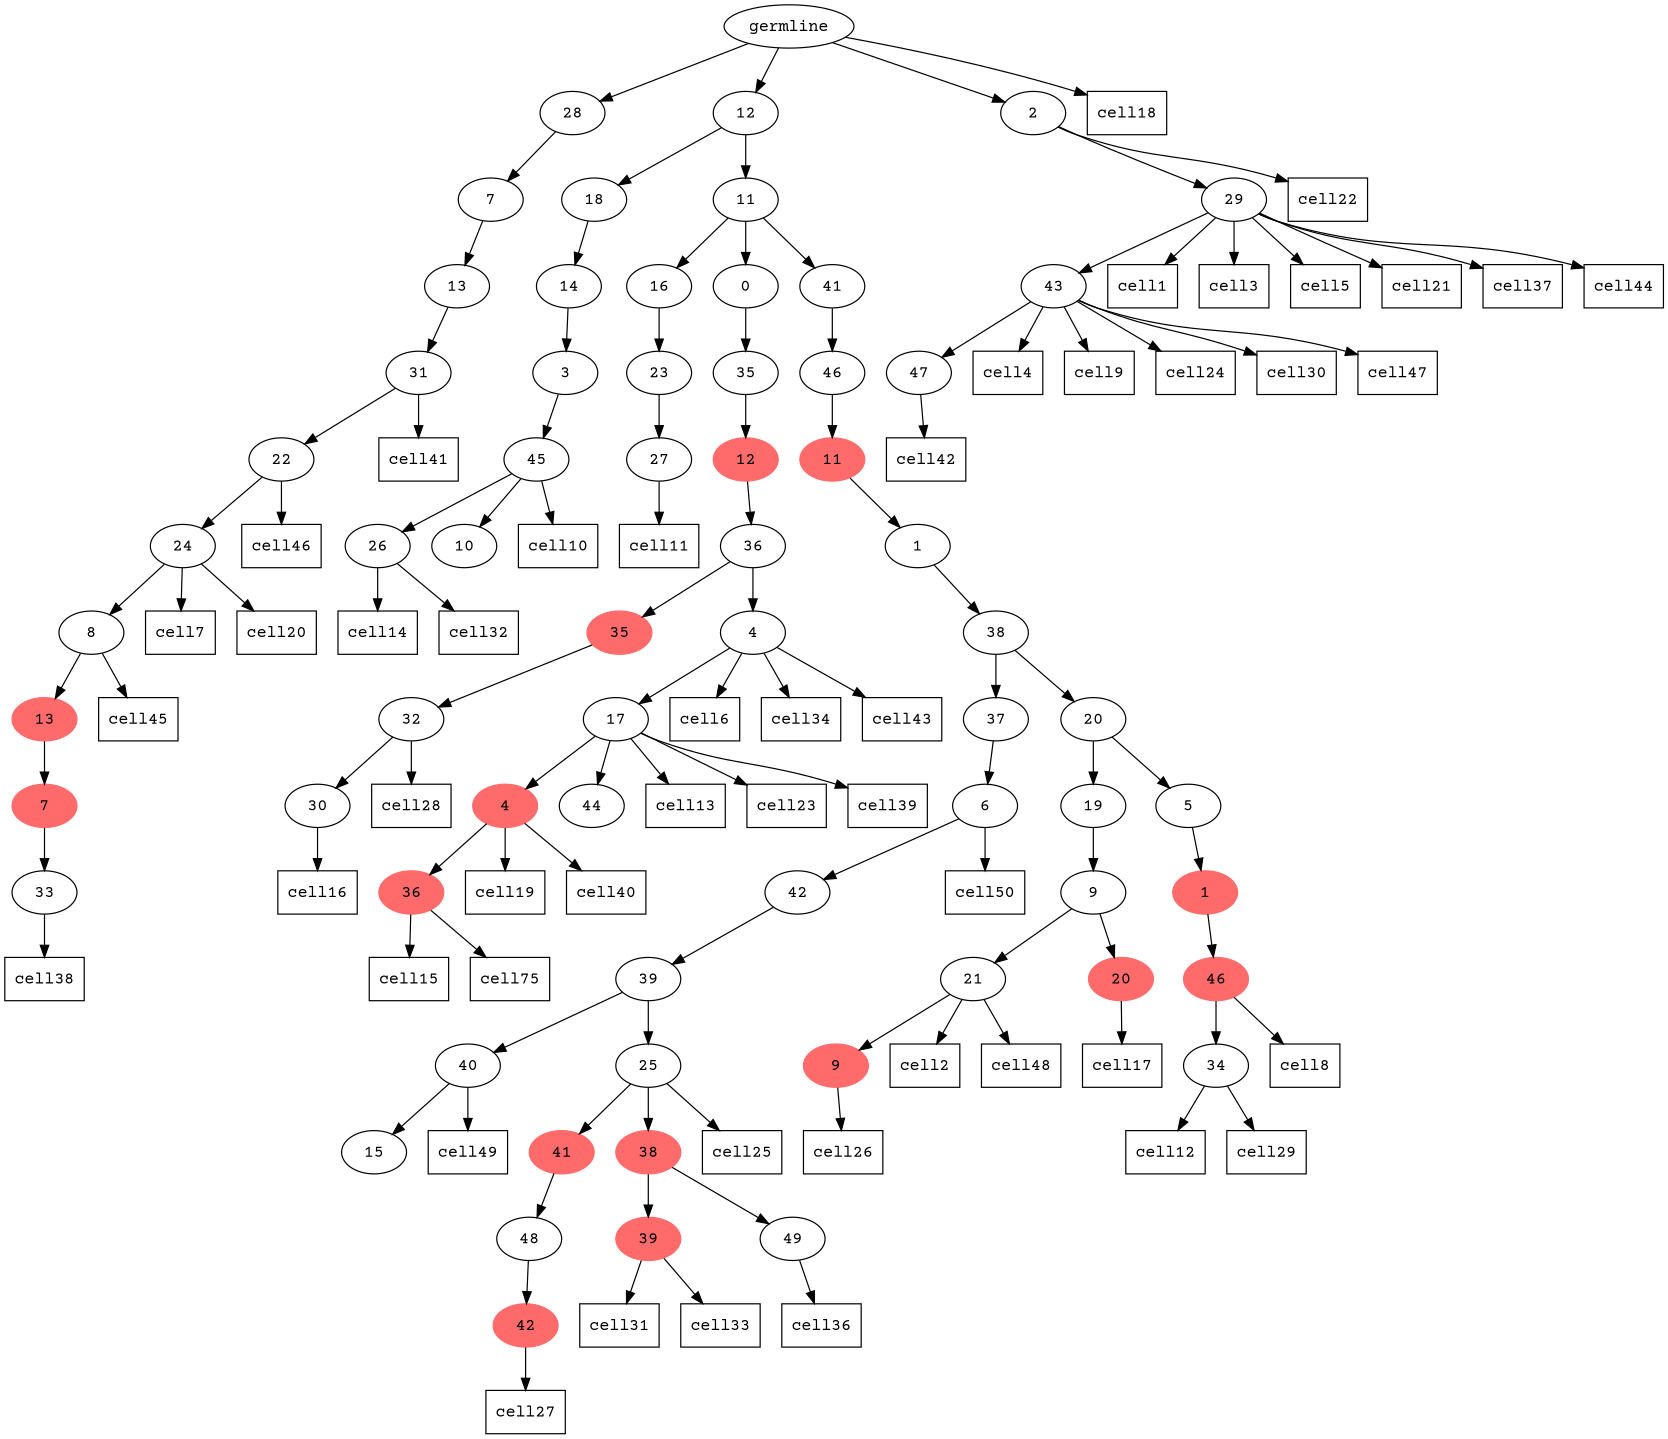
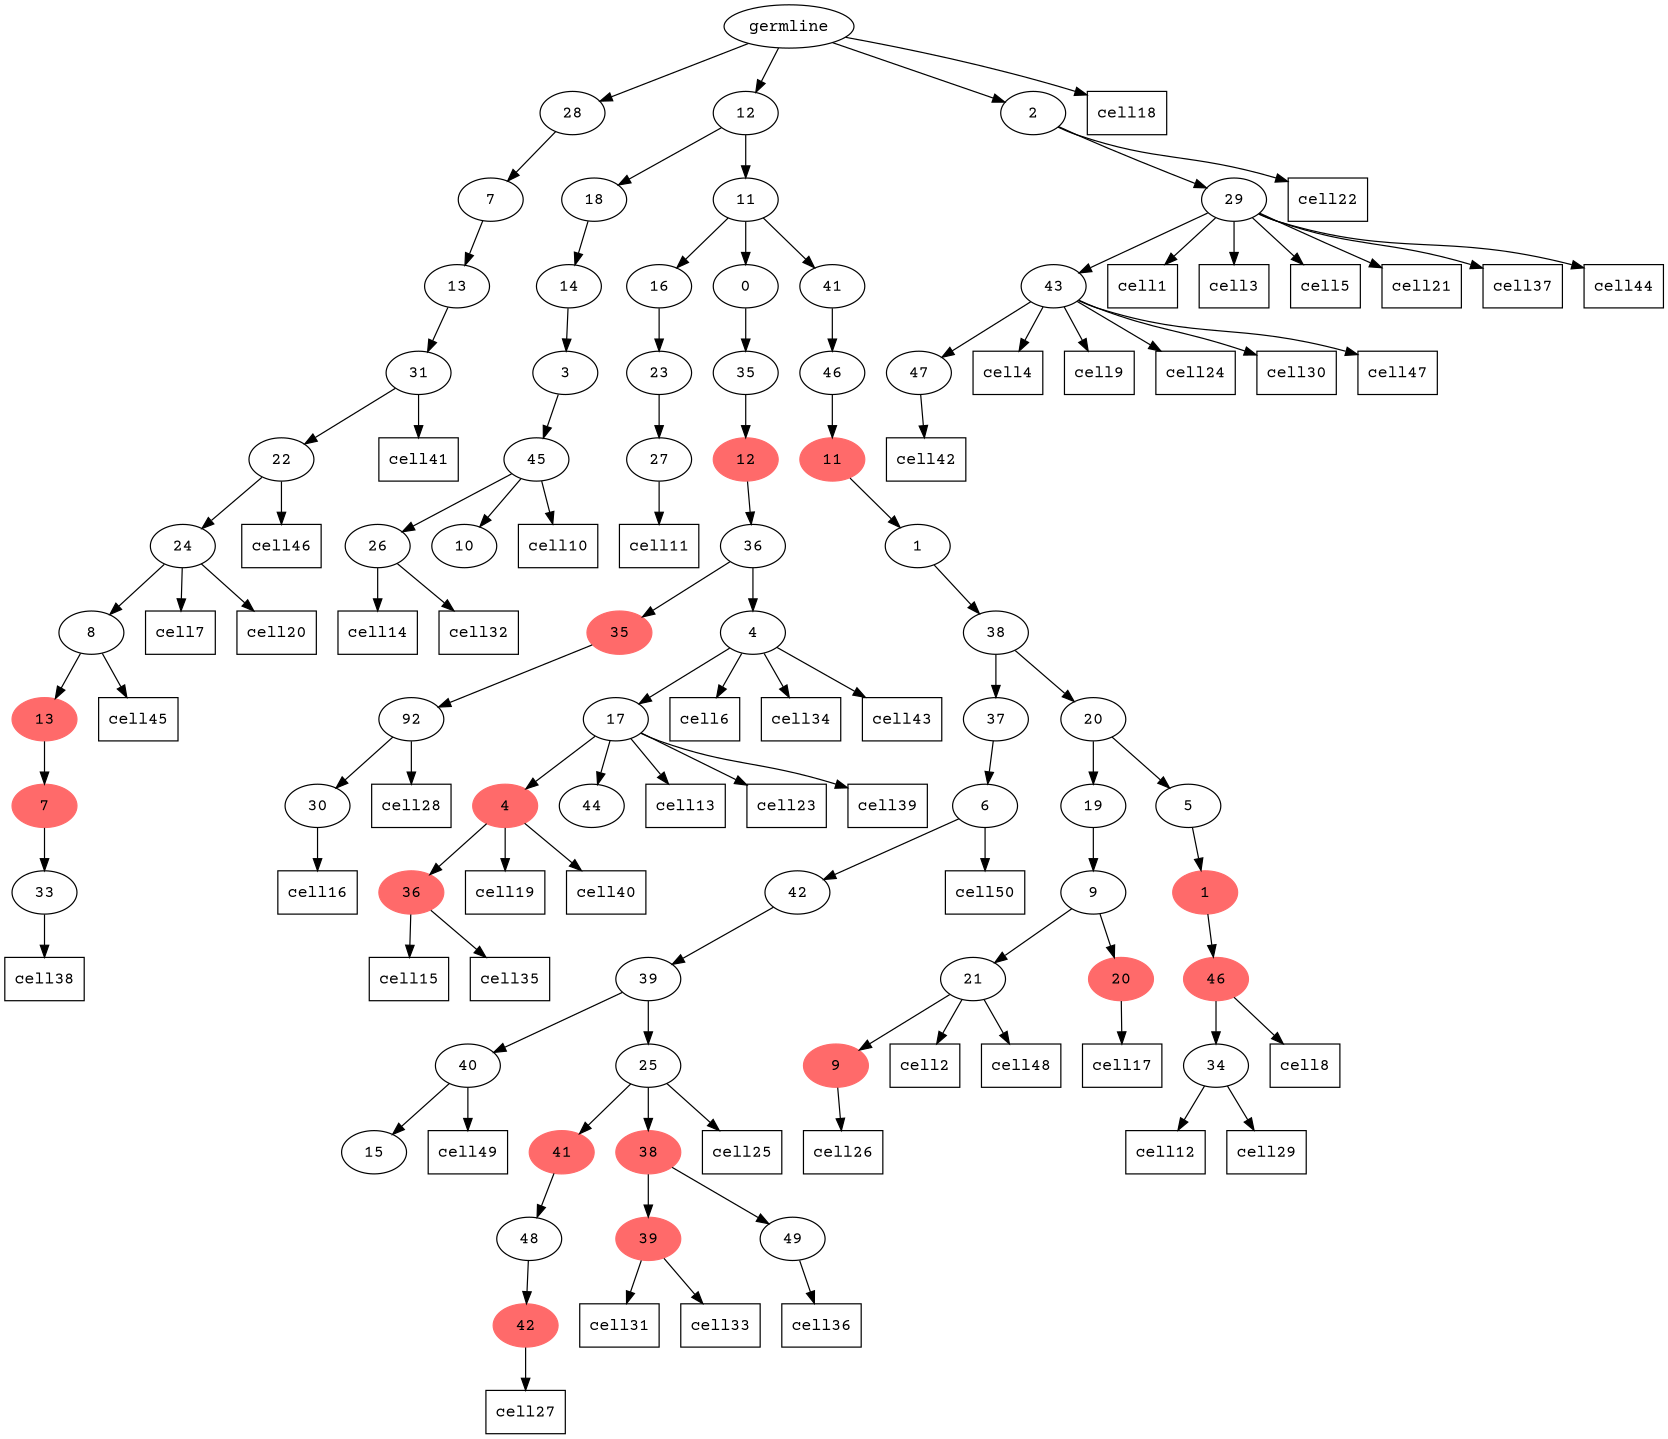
(411, 719) -> (411, 719)
(510, 979) -> (510, 979)
